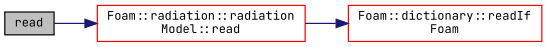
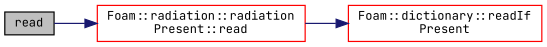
(201, 23) -> (201, 23)
(445, 23) -> (445, 23)
